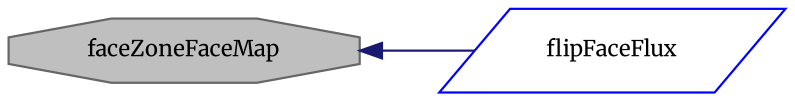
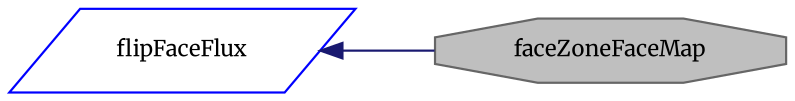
(428, 51) -> (389, 51)
